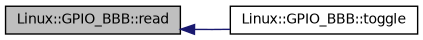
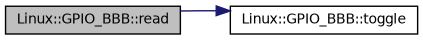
(212, 29) -> (198, 11)
